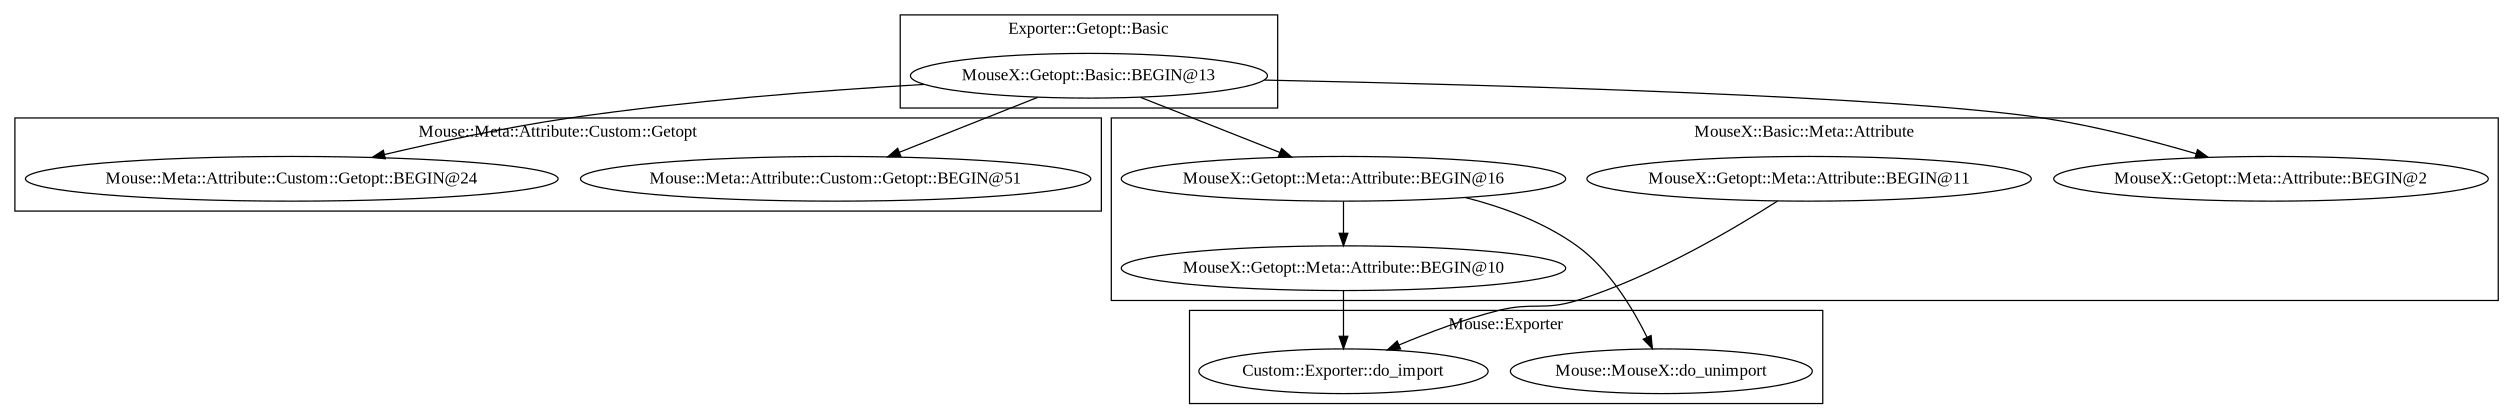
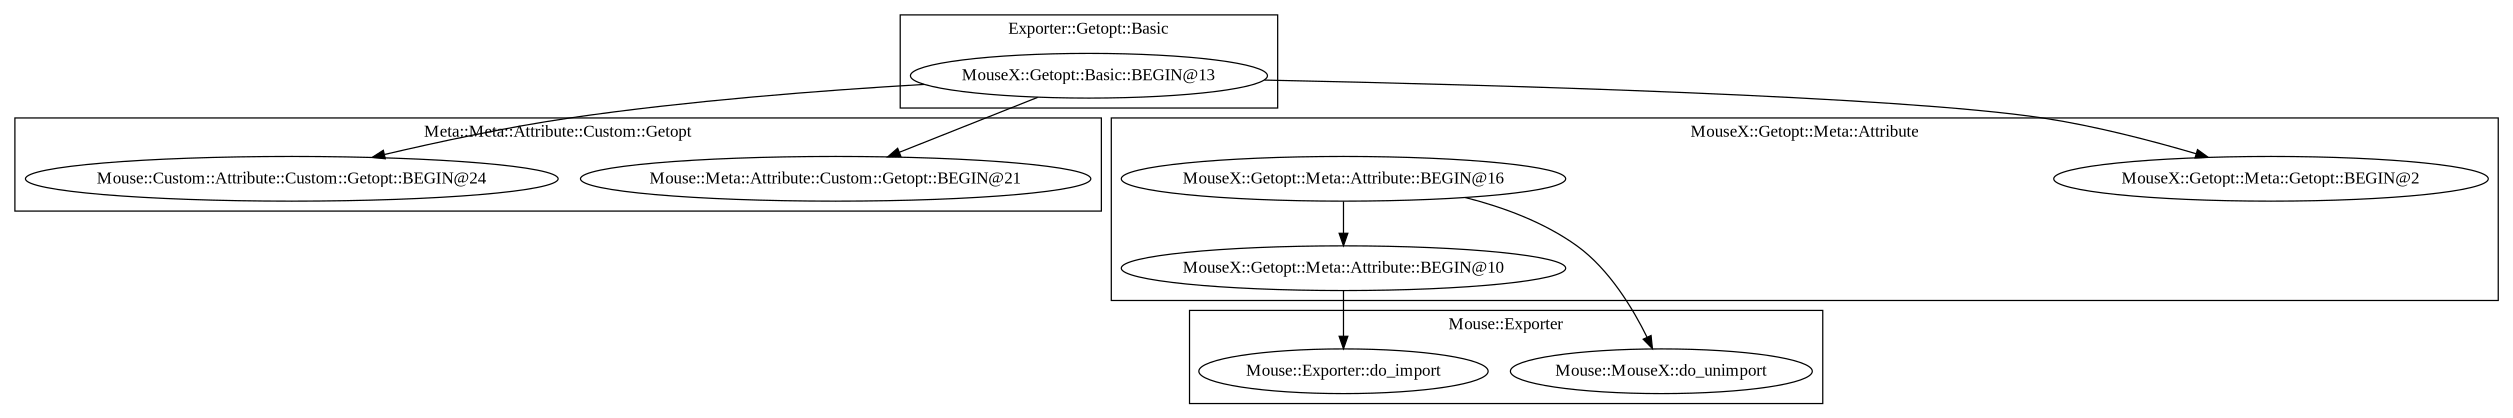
(1214, 126) -> none
(558, 132) -> (558, 132)
(1805, 132) -> (1805, 132)
(292, 179) -> (292, 179)
(836, 179) -> (836, 179)
(1809, 179) -> none
(2271, 179) -> (2271, 179)
(1343, 371) -> (1343, 371)
